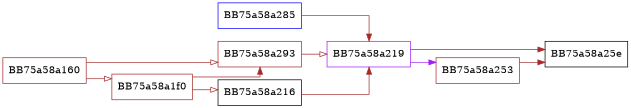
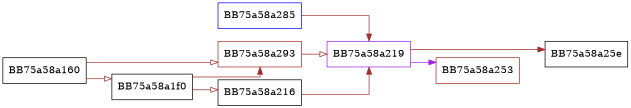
(529, 62) -> none
(45, 71) -> (45, 71)
(152, 87) -> (152, 87)
